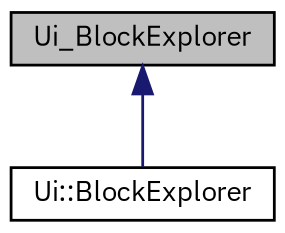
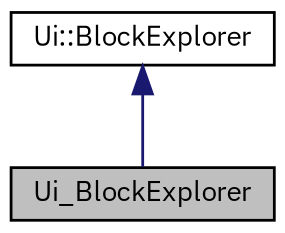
(143, 131) -> (143, 131)
